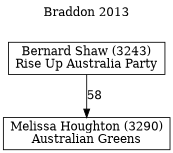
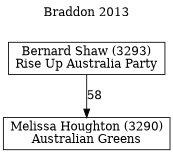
(87, 58) -> (87, 58)
